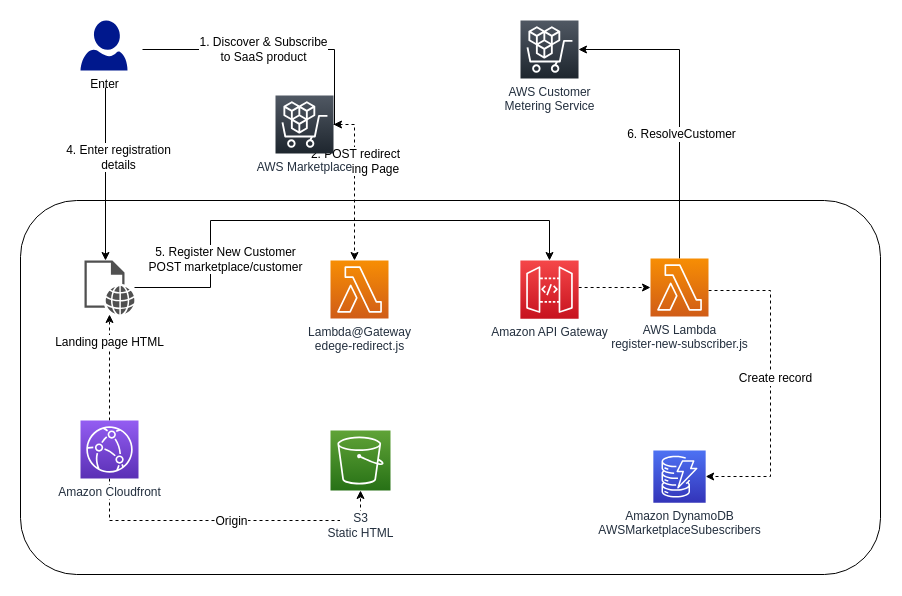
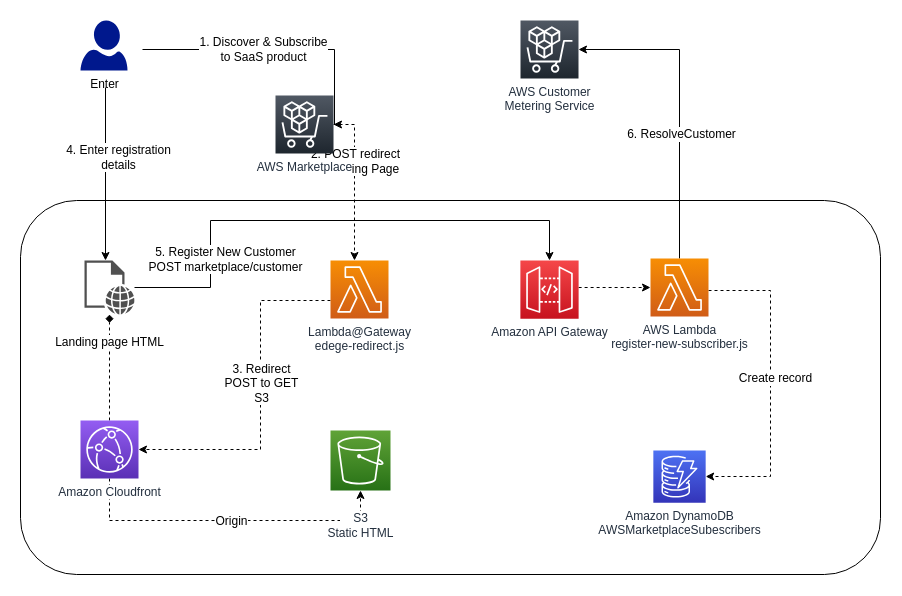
(110, 323) -> (110, 323)
none -> (261, 398)
